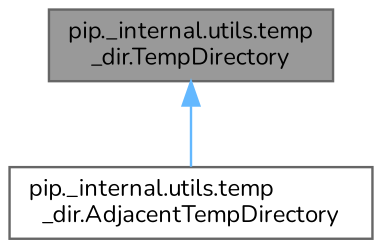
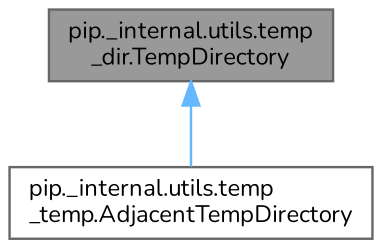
(191, 203) -> (191, 203)
